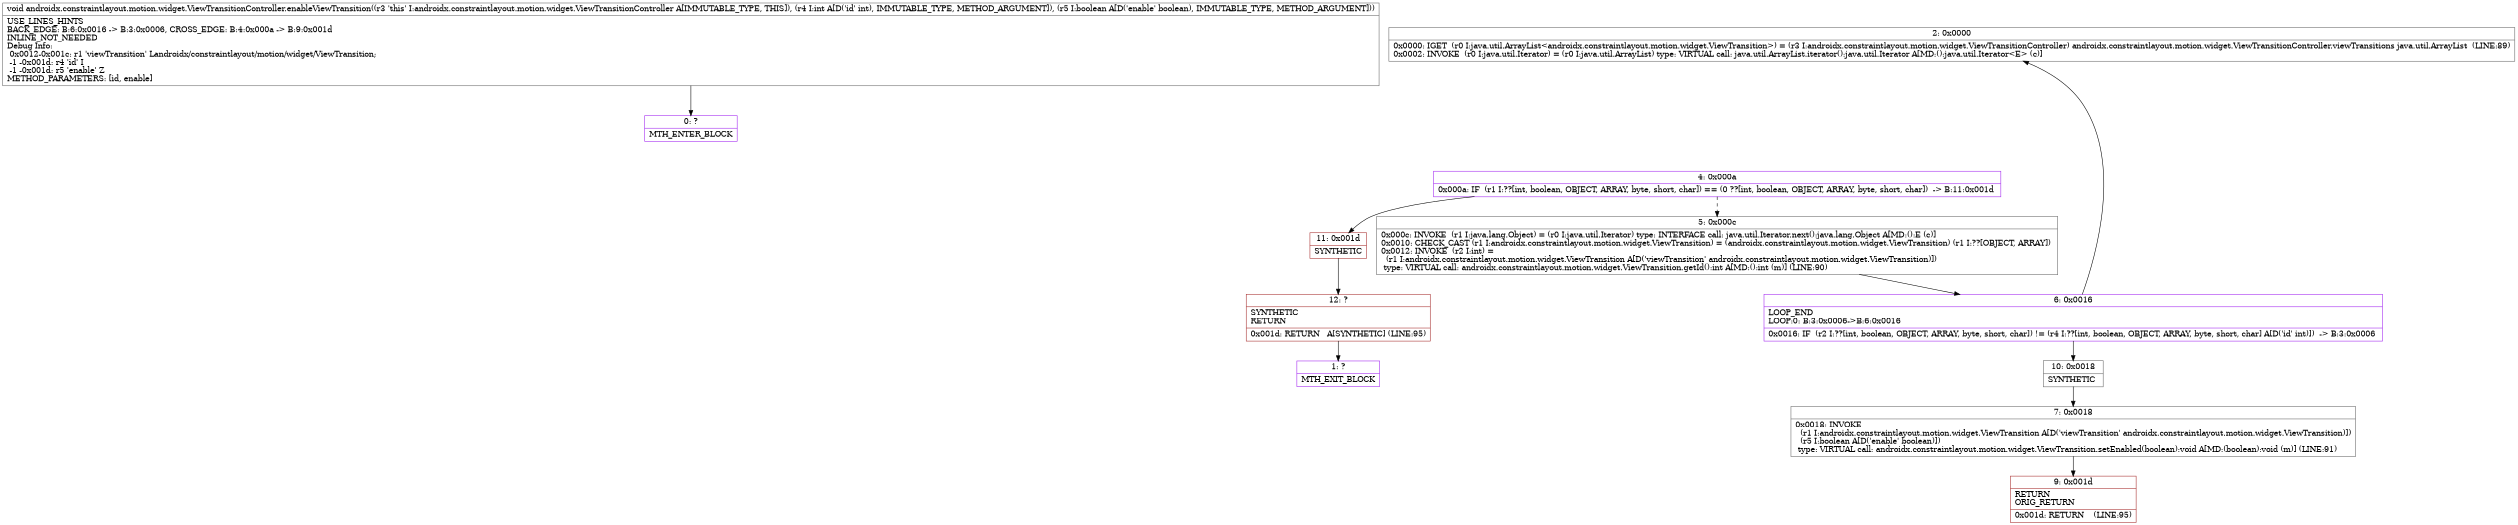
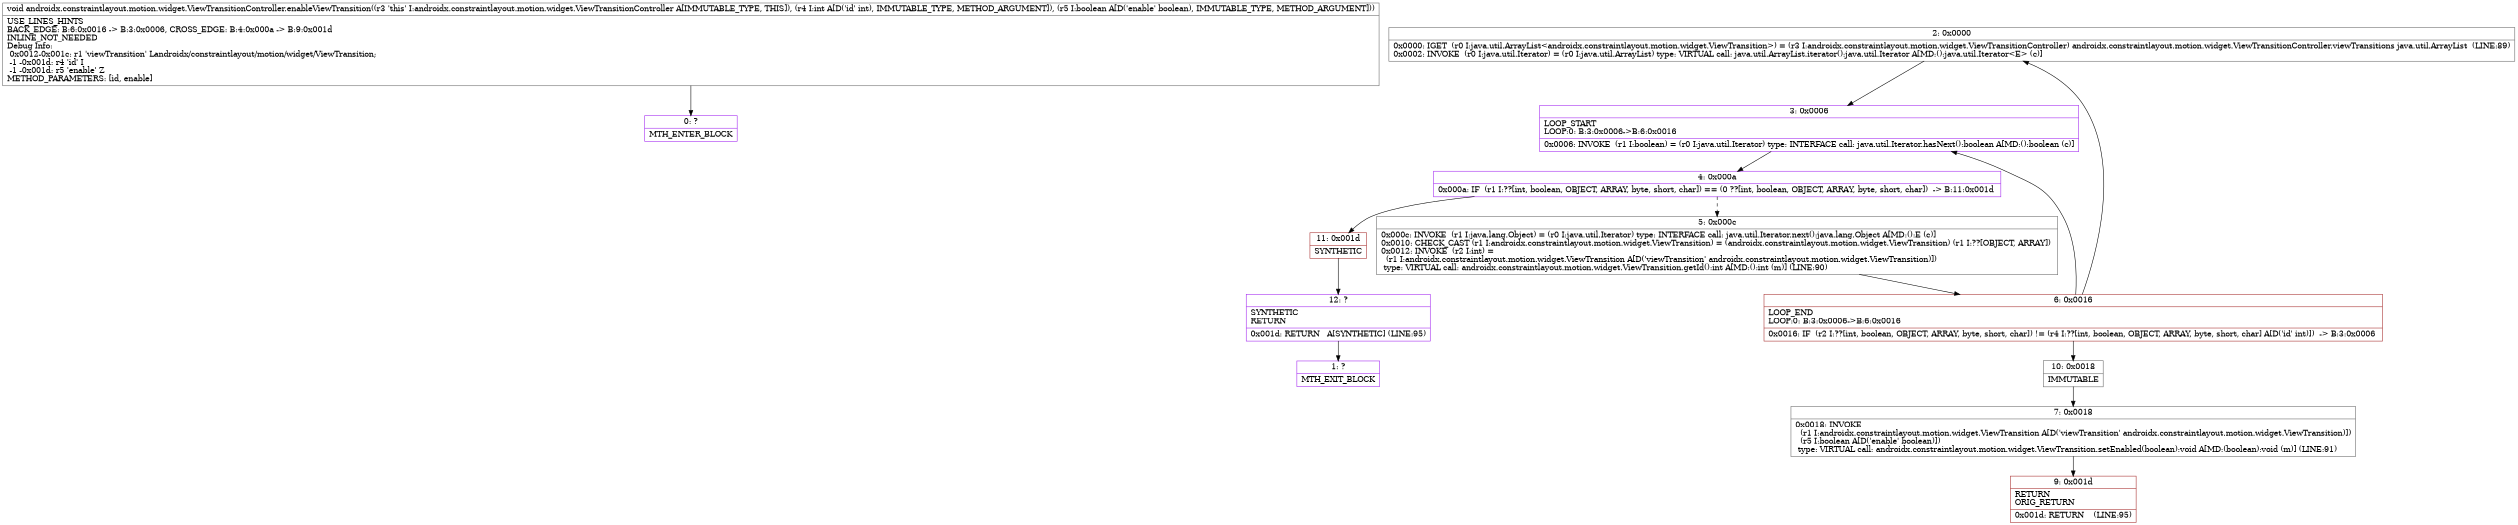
none -> (1809, 128)
(1338, 318) -> (1338, 318)
(2073, 318) -> (2073, 318)
(2072, 380) -> (2073, 380)
